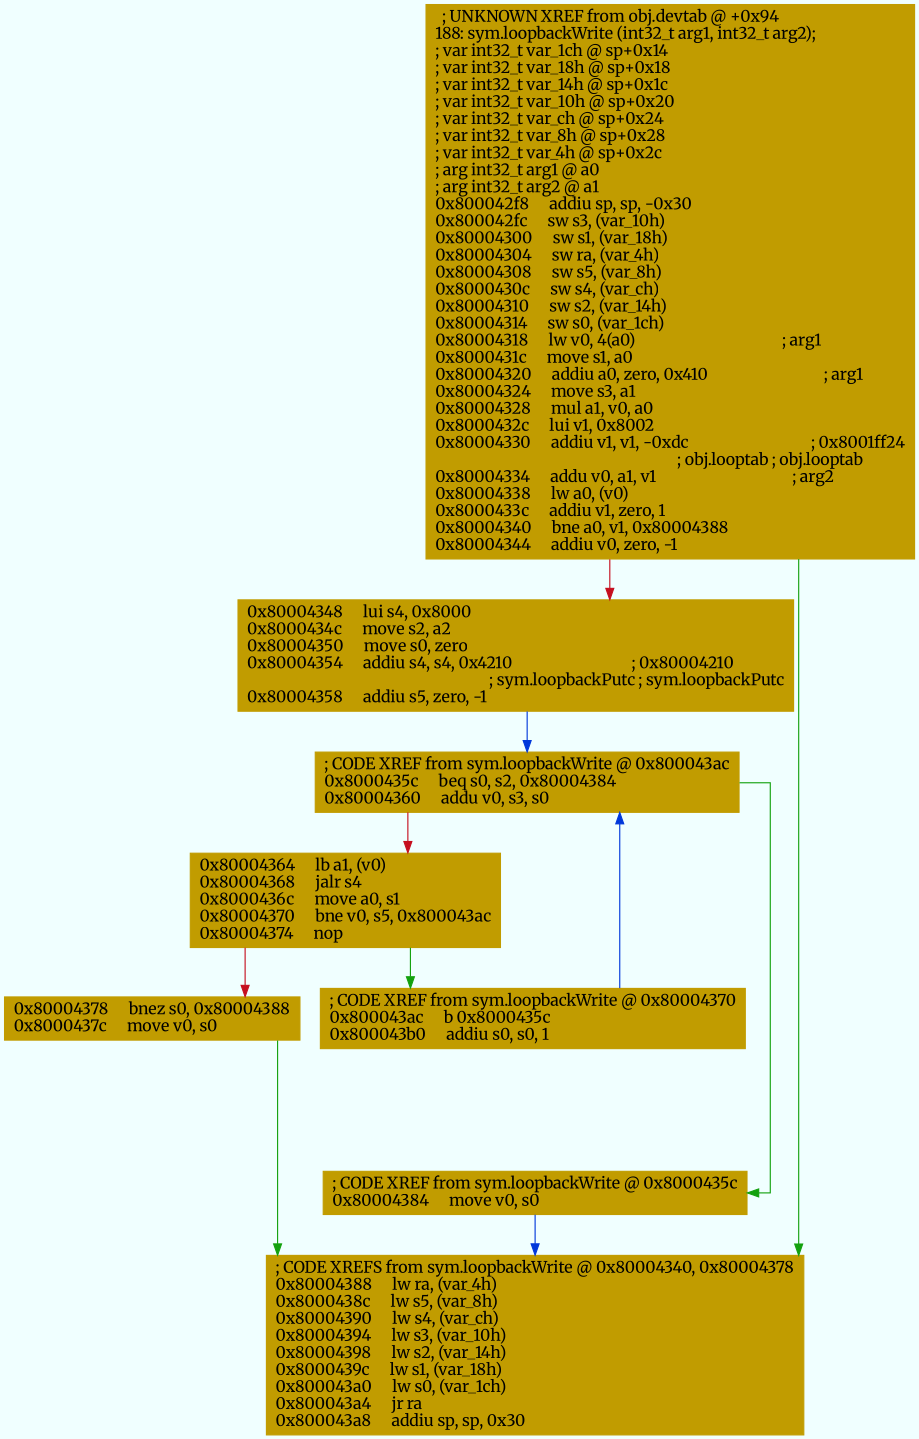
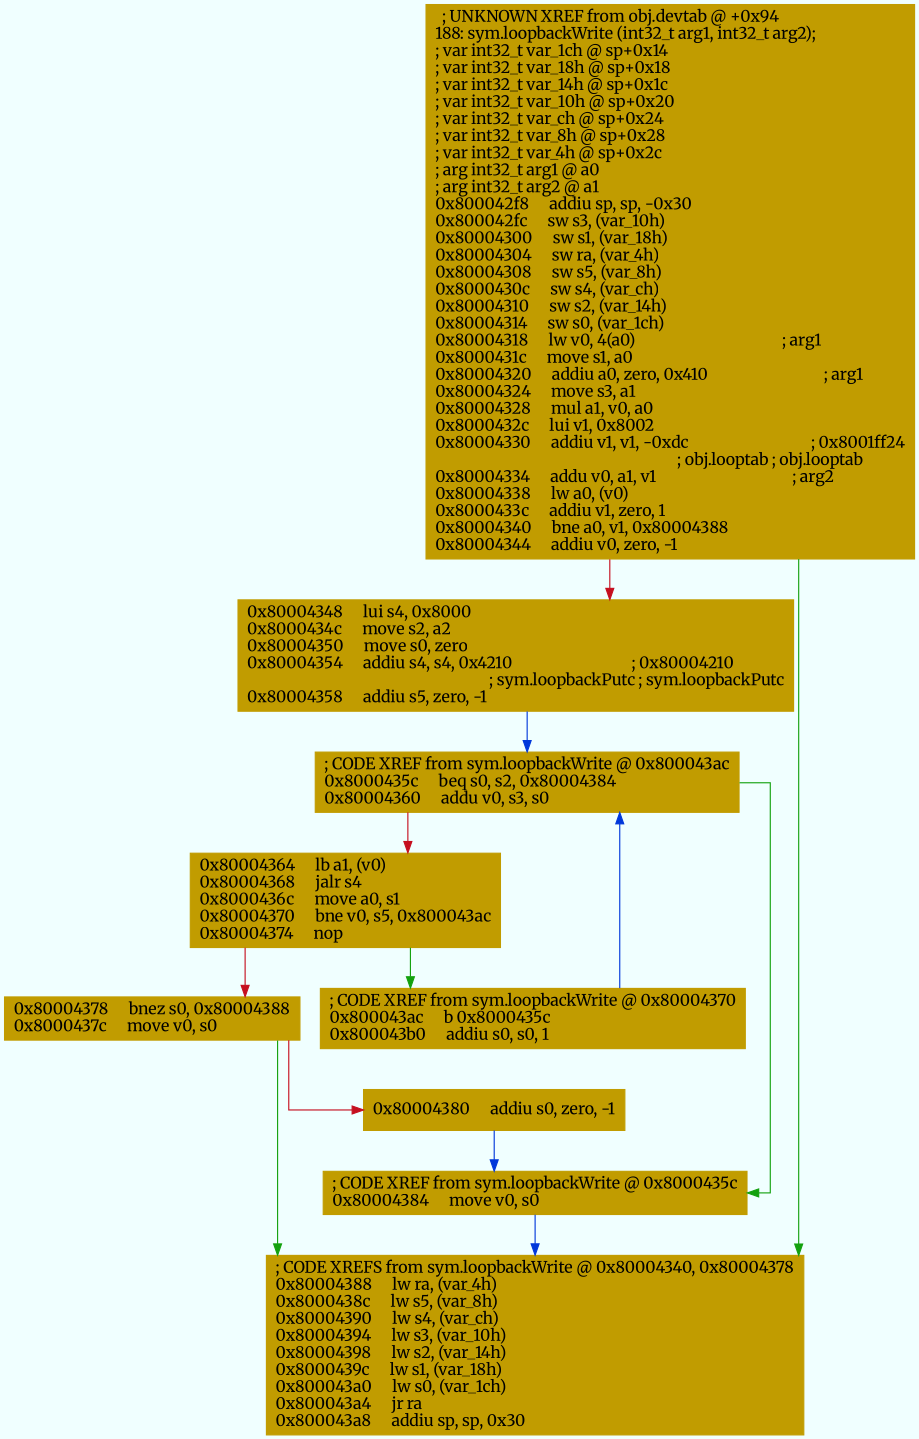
none -> (494, 1110)
